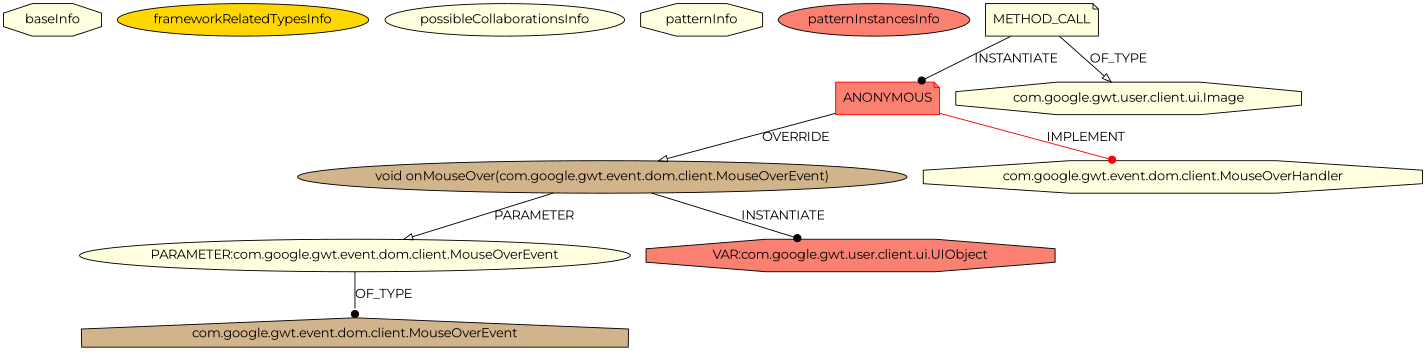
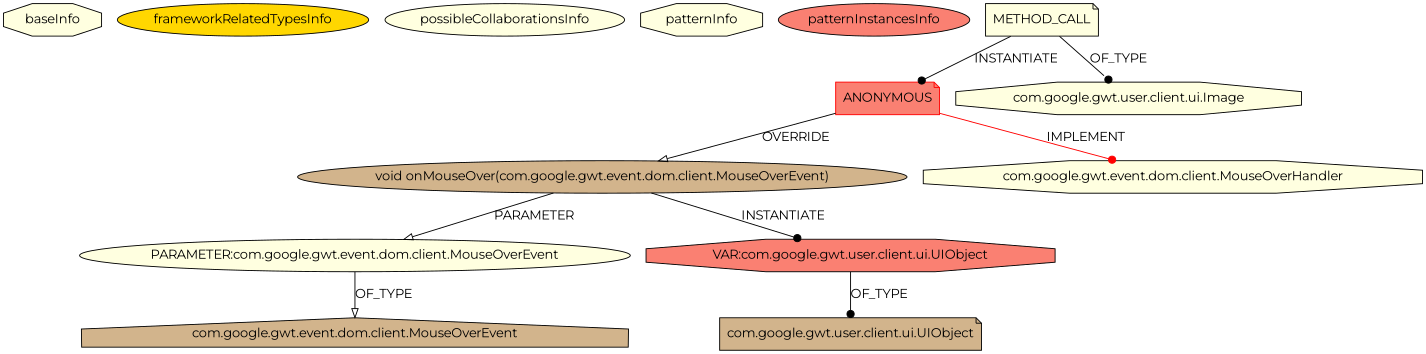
(1082, 56) -> (1082, 56)
(355, 290) -> (355, 290)
none -> (851, 334)
